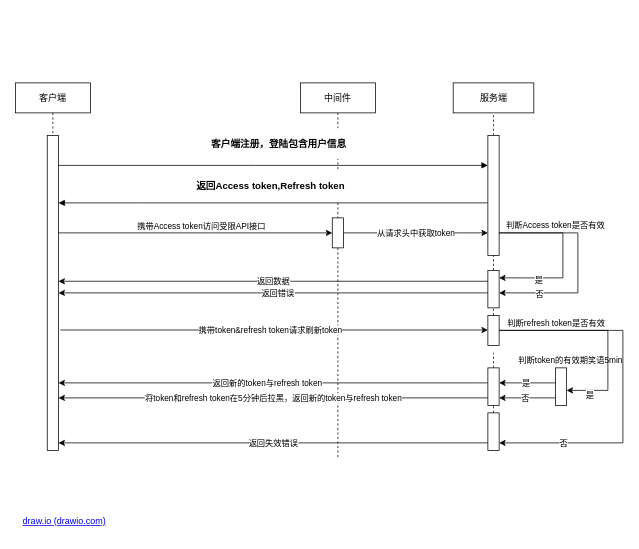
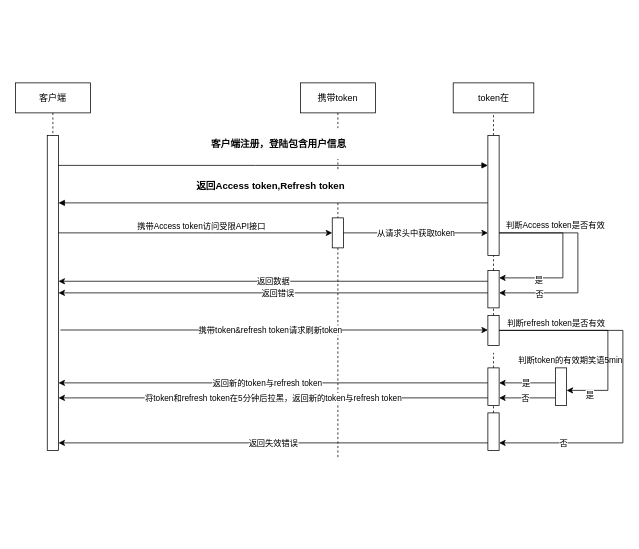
(338, 98) -> (338, 98)
(494, 98) -> (494, 98)
(64, 522) -> none
